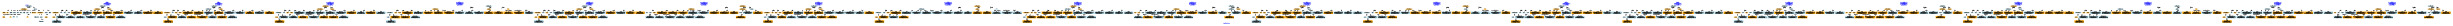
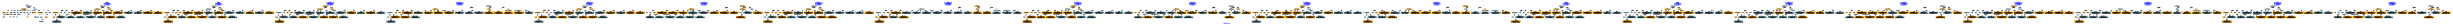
(4, 17) -> (4, 17)
